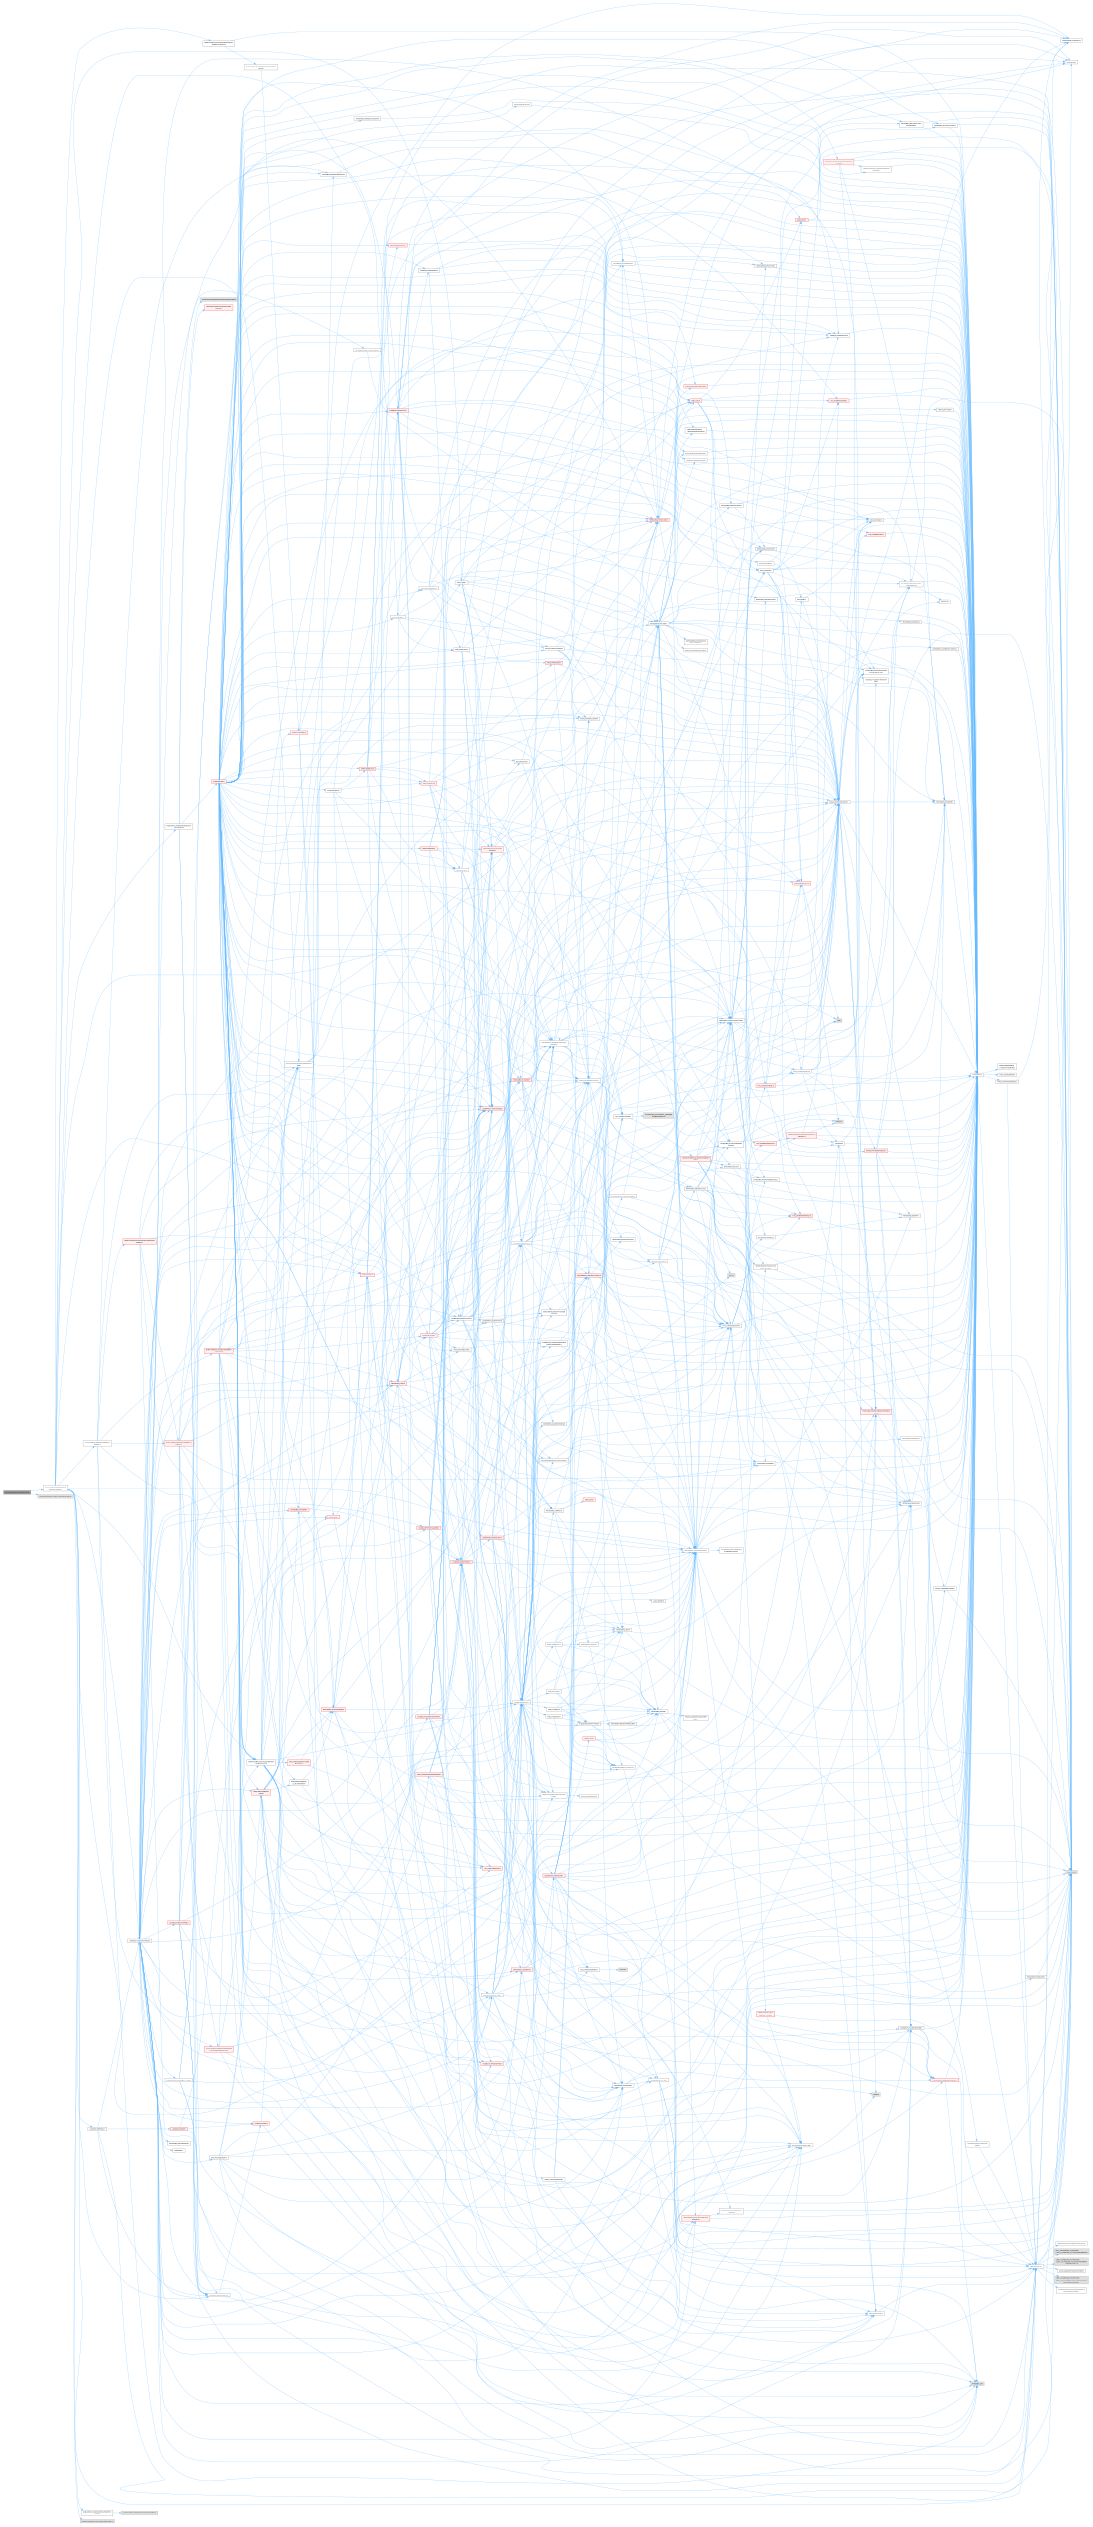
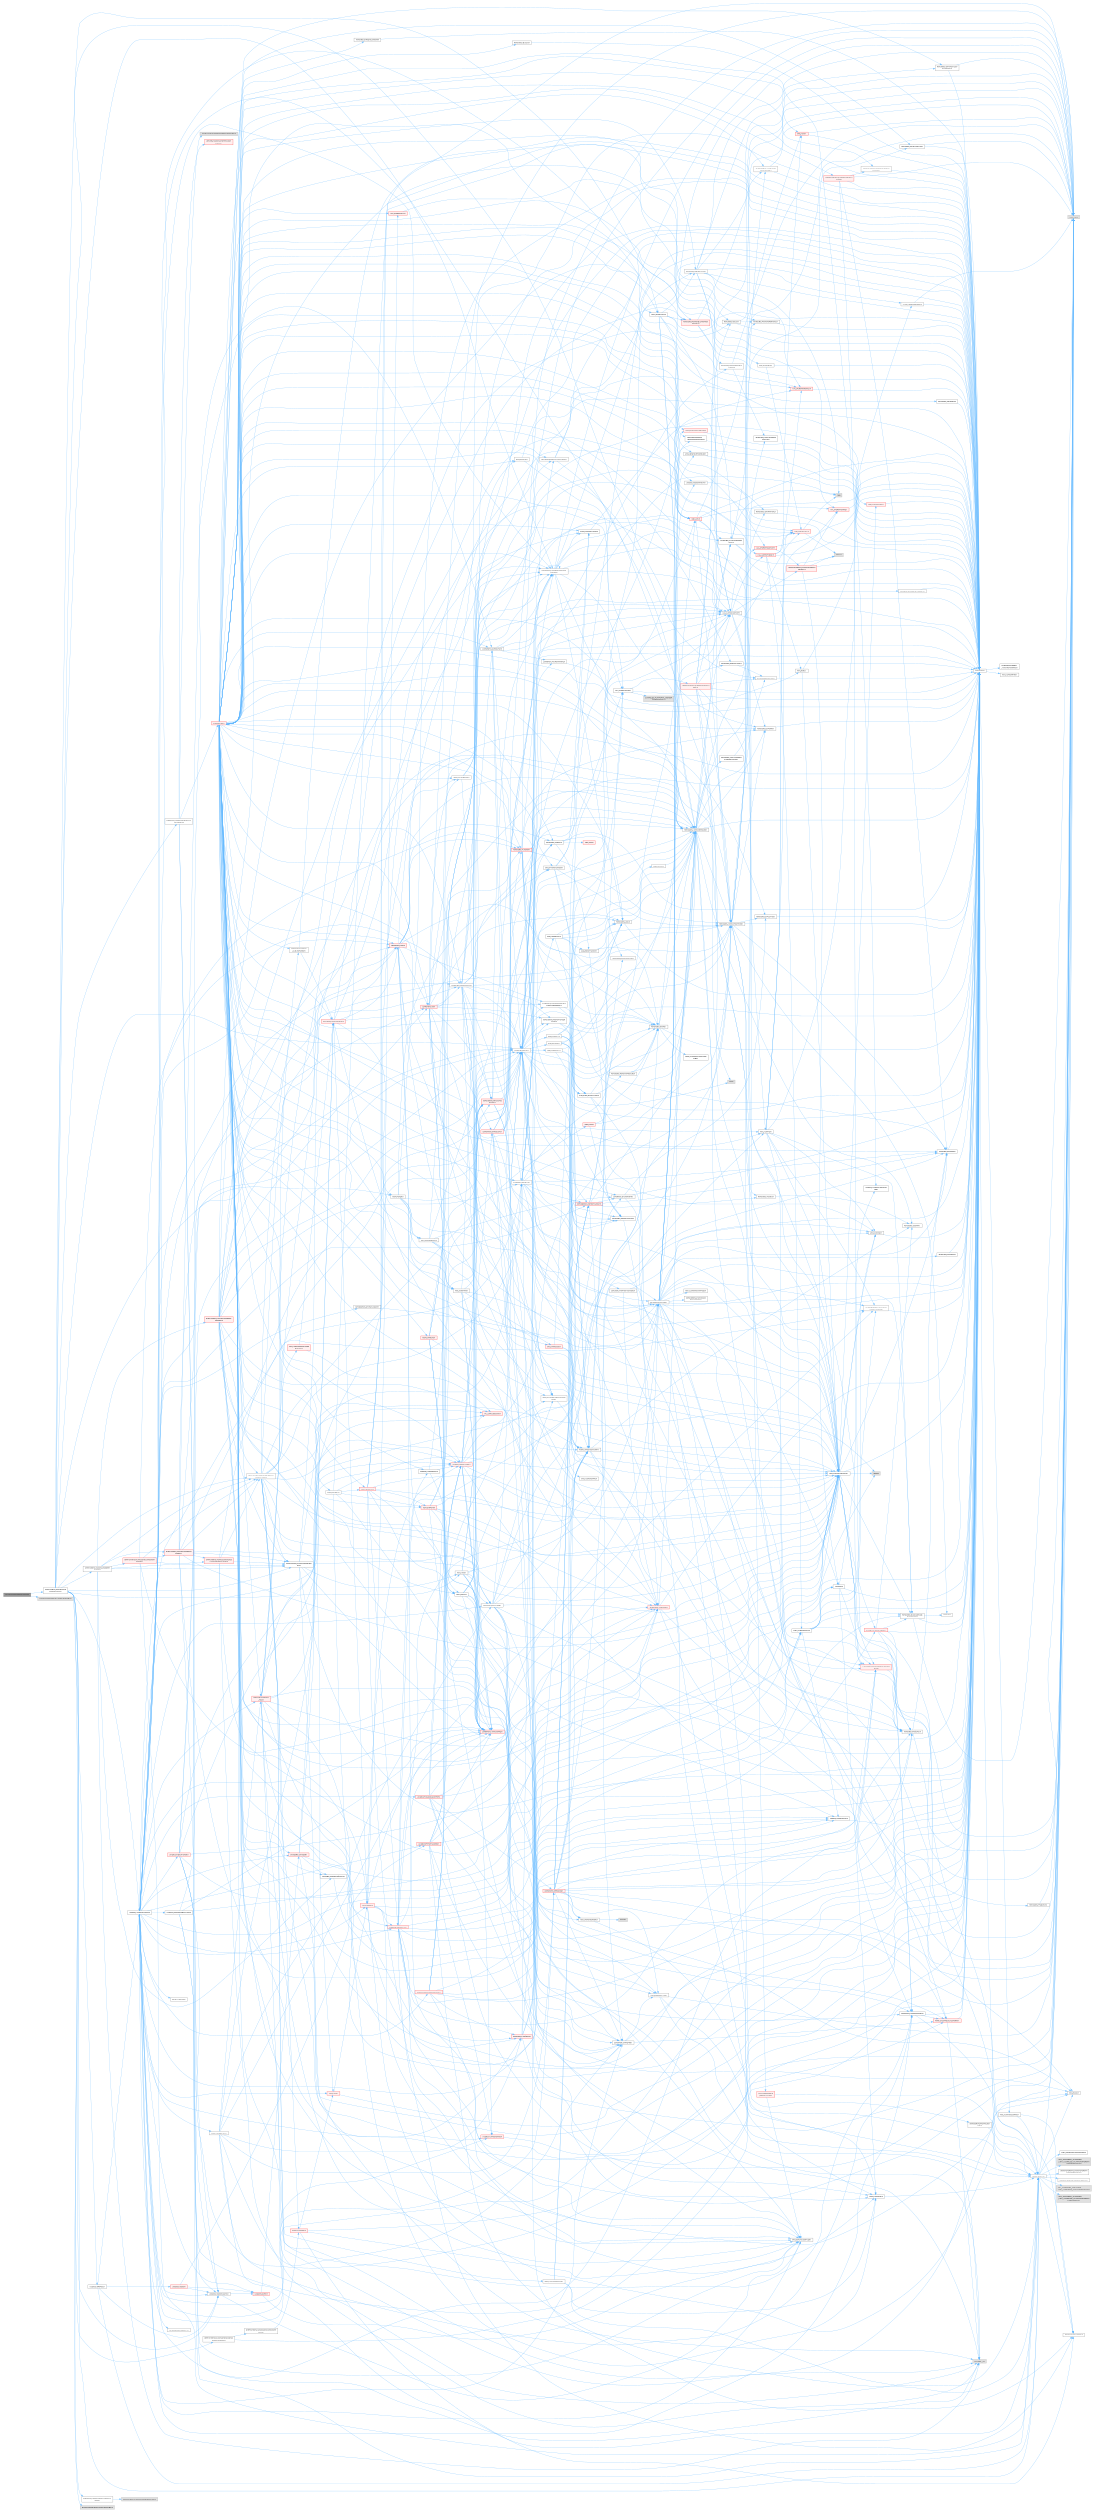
(945, 410) -> none
none -> (766, 439)
(179, 2150) -> (179, 1999)
